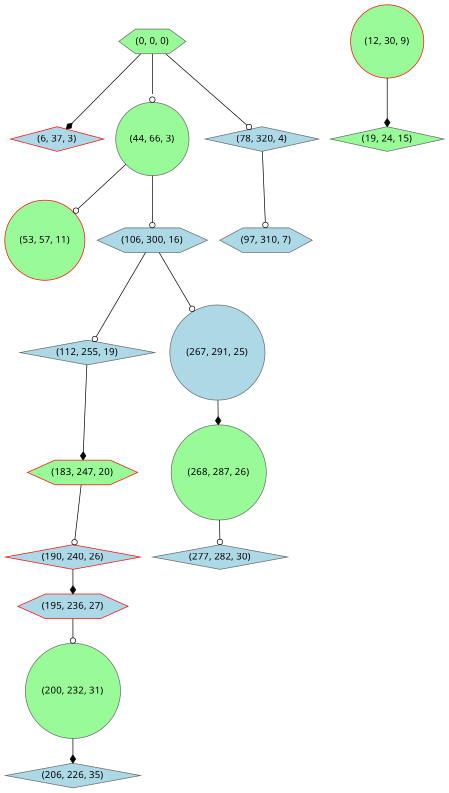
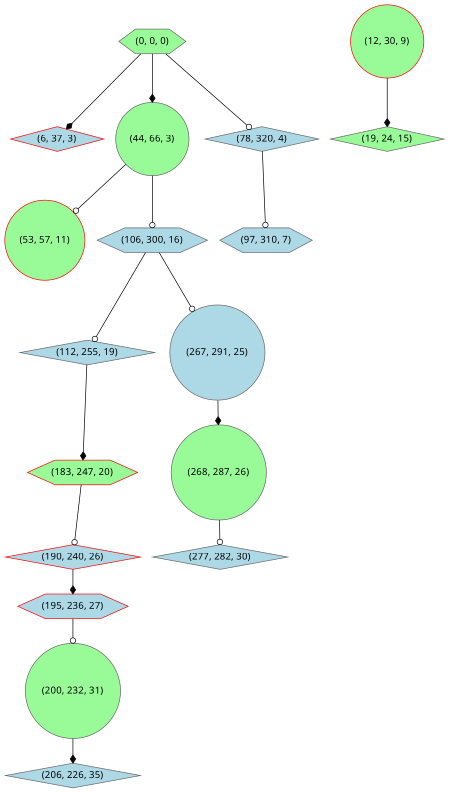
(152, 74) -> (152, 74)
